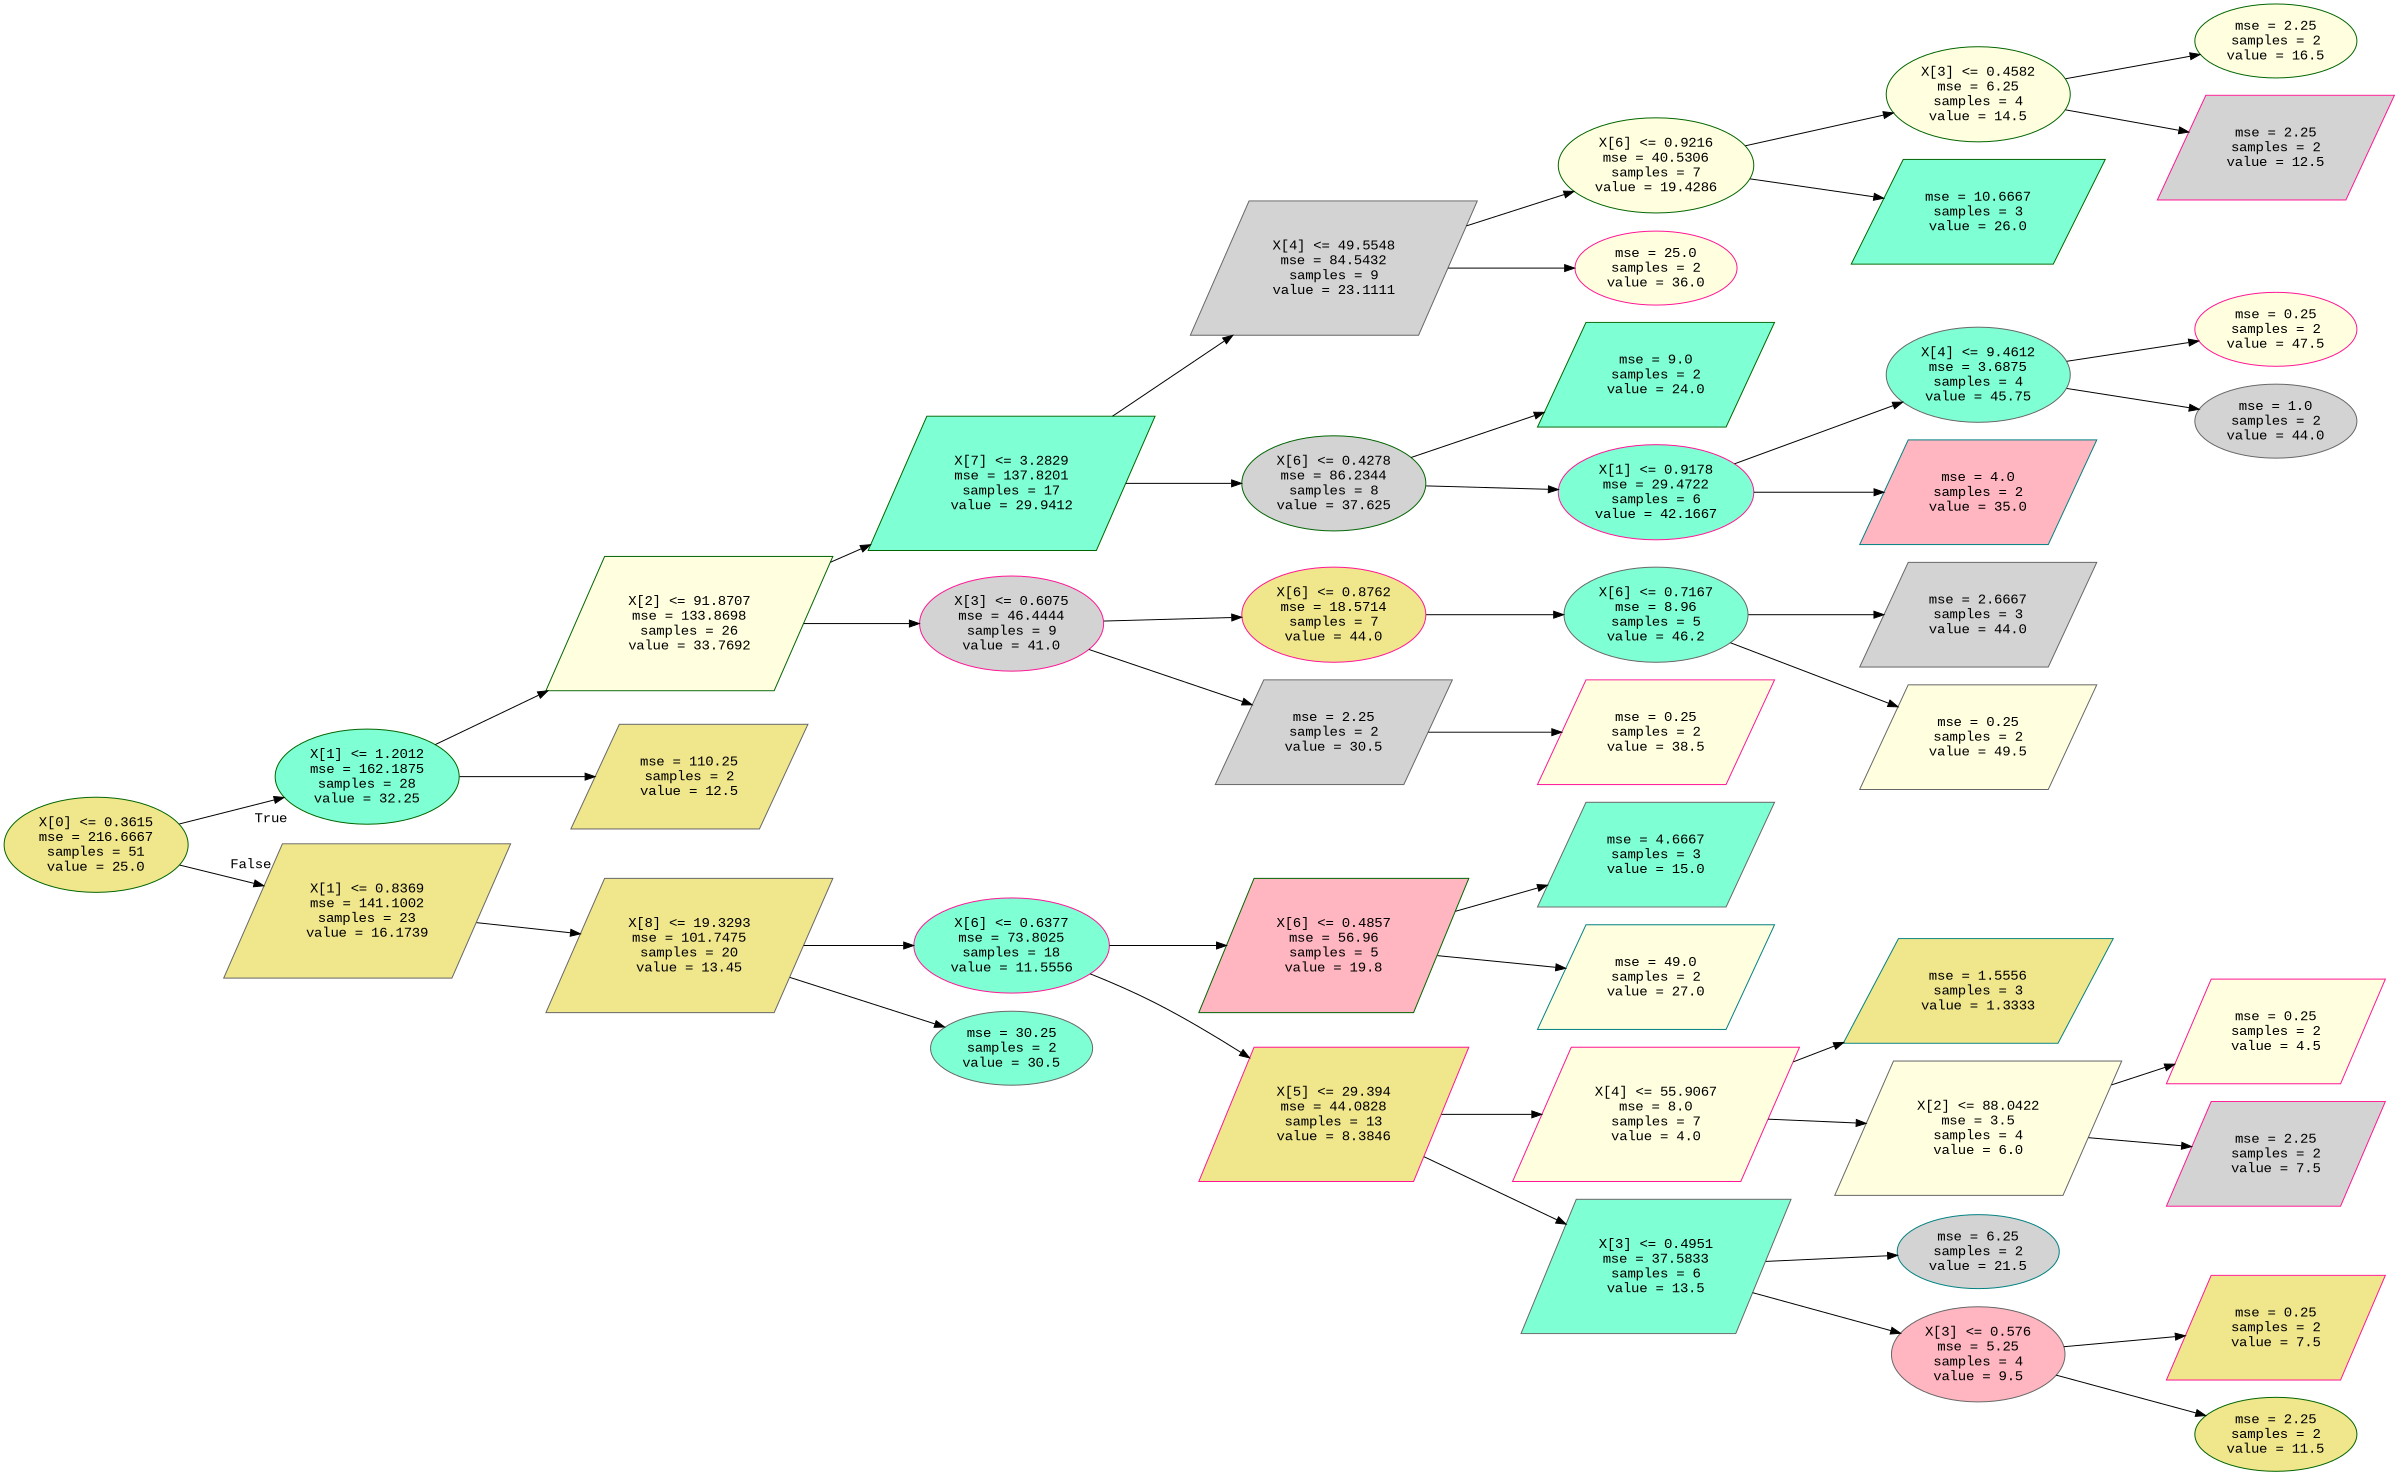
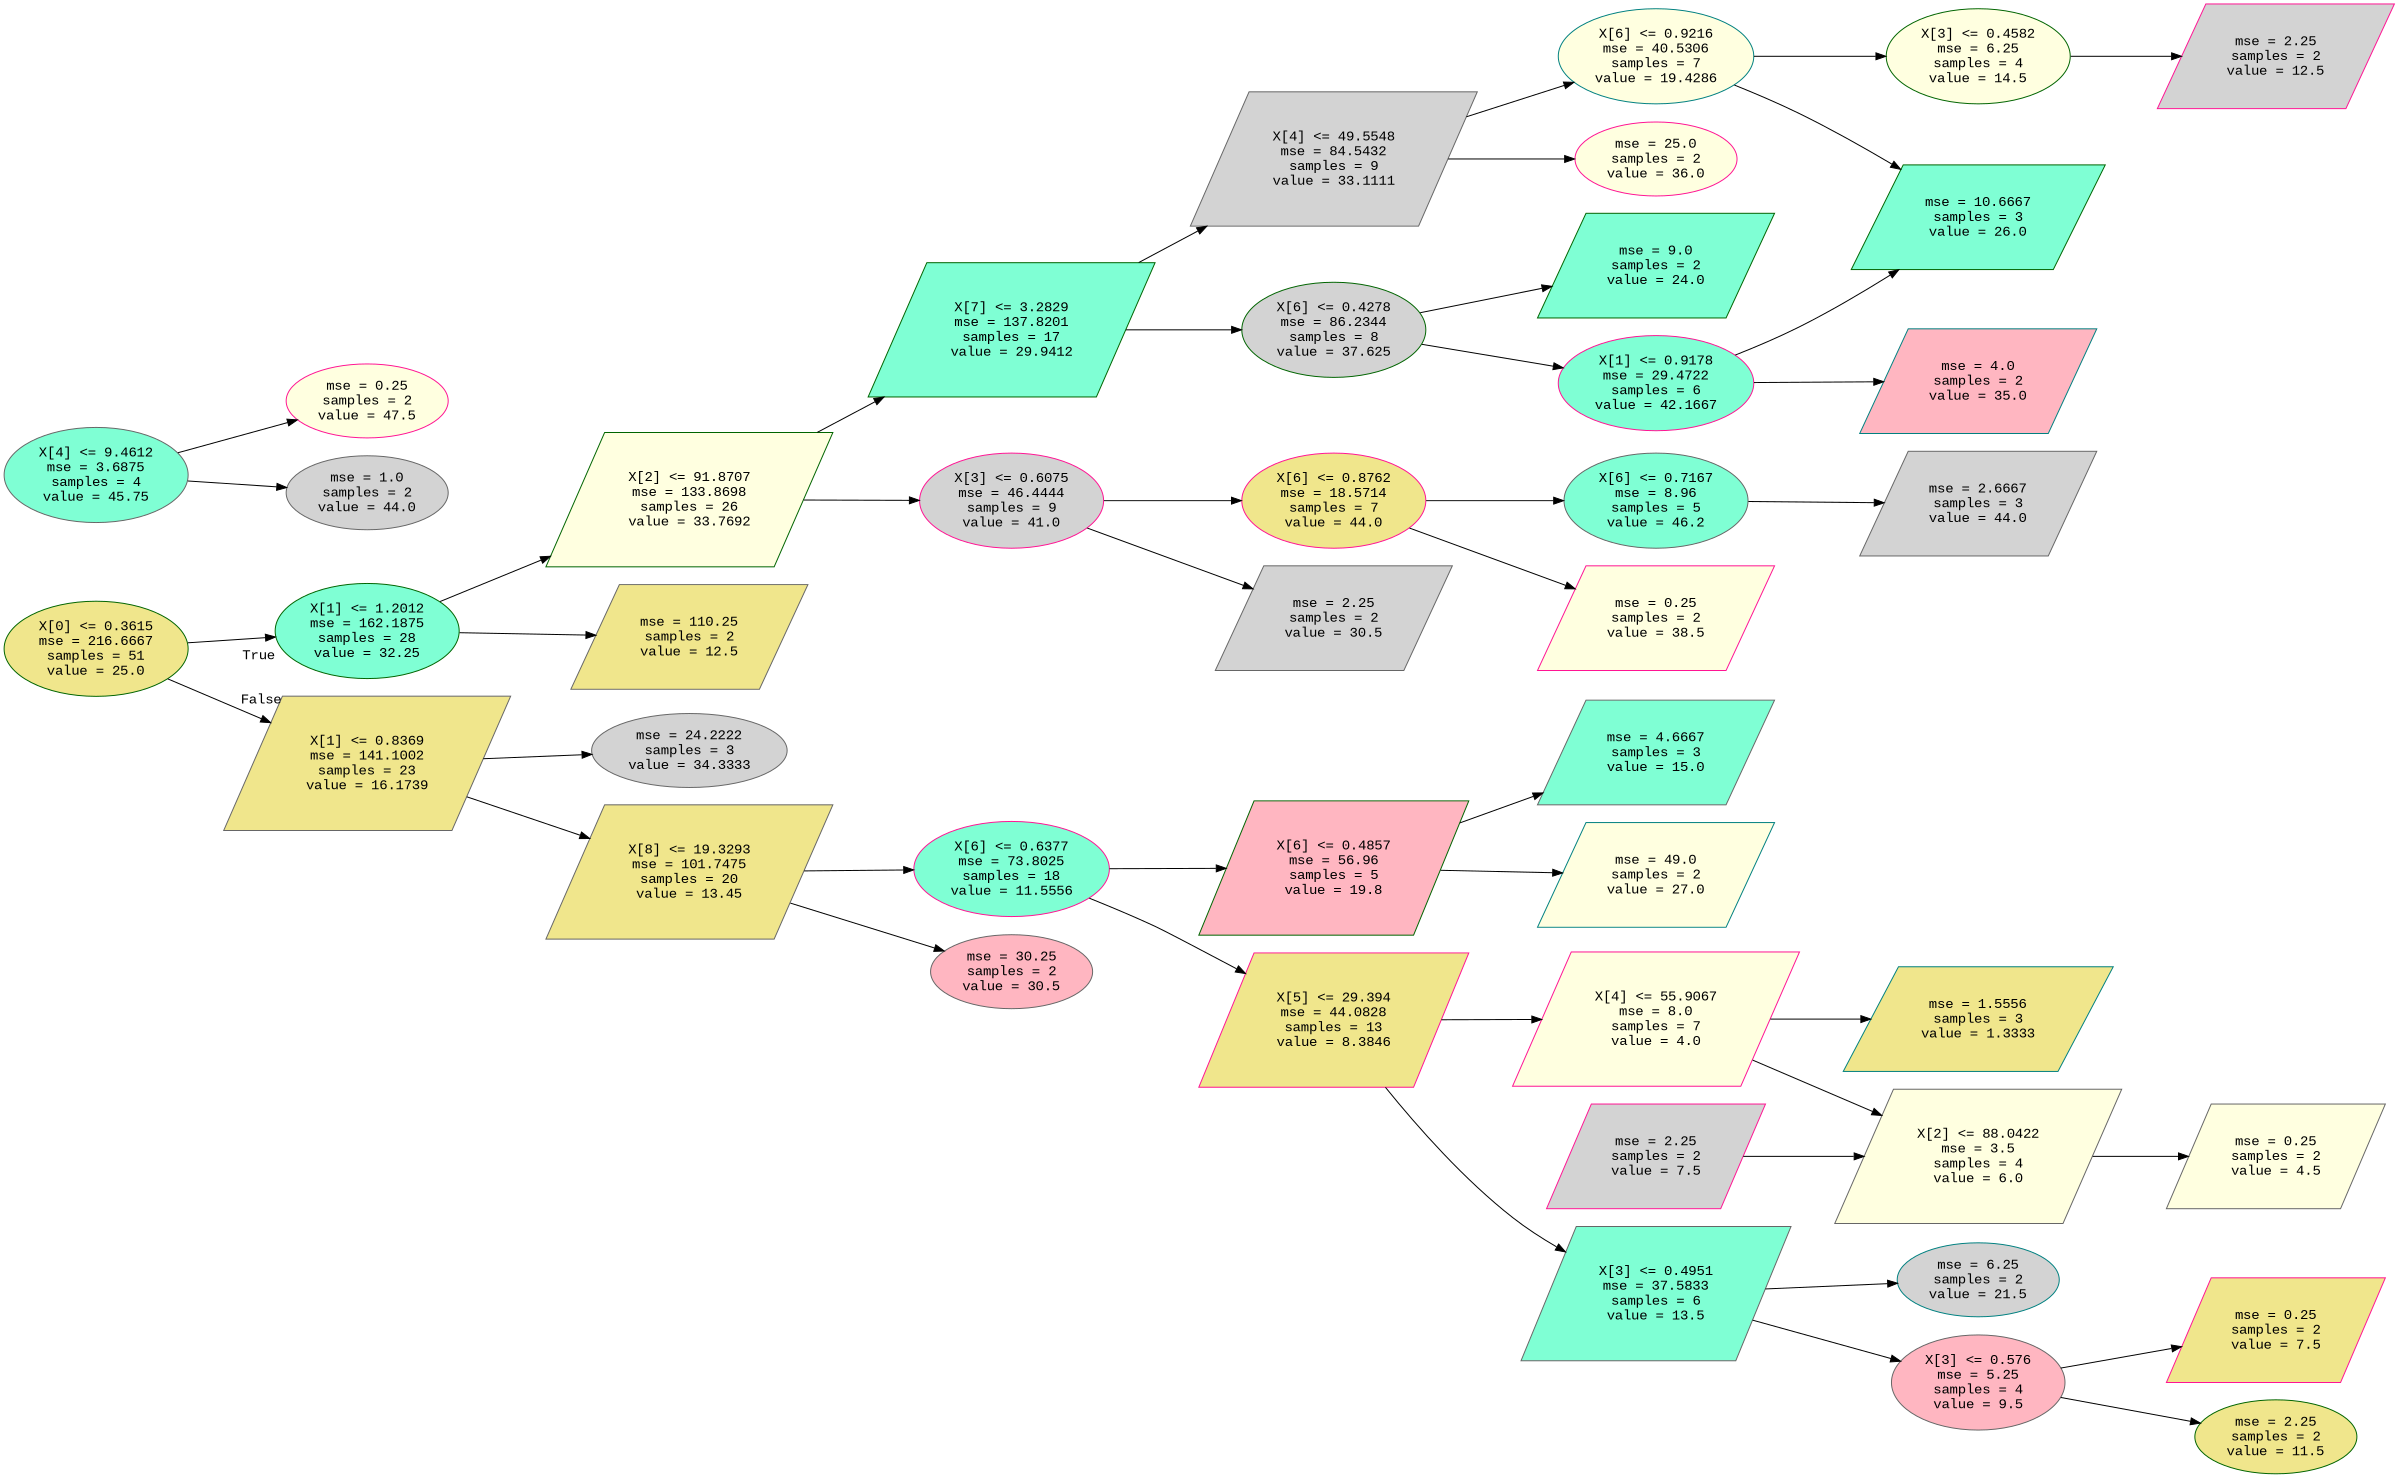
(2276, 41) -> none
(1656, 165) -> (1656, 56)
(1334, 268) -> (1334, 159)
(1814, 435) -> (1815, 319)
(1490, 732) -> (1488, 557)
(1978, 737) -> none
none -> (689, 751)
(2276, 1031) -> (2276, 1156)
(1012, 1048) -> (1012, 972)
(2135, 1142) -> (1798, 1156)
